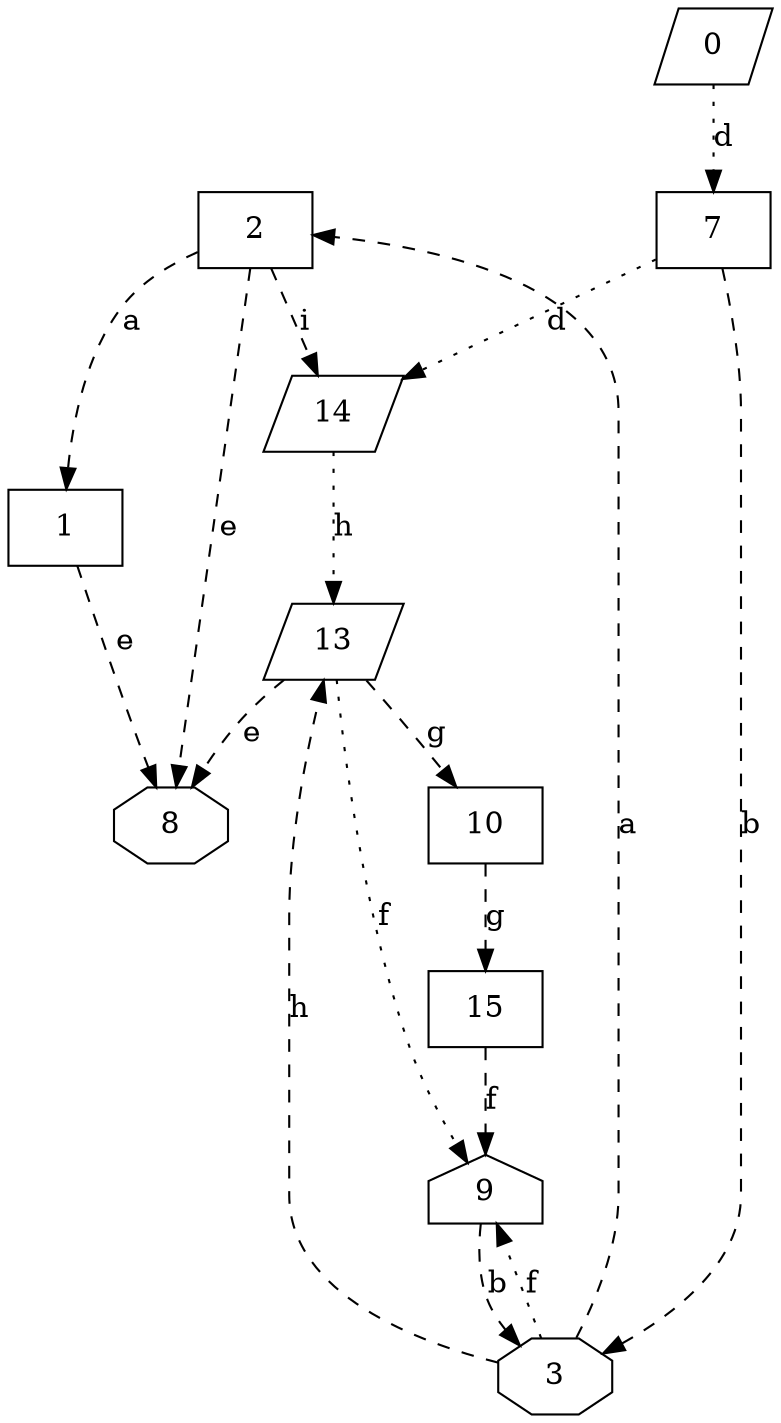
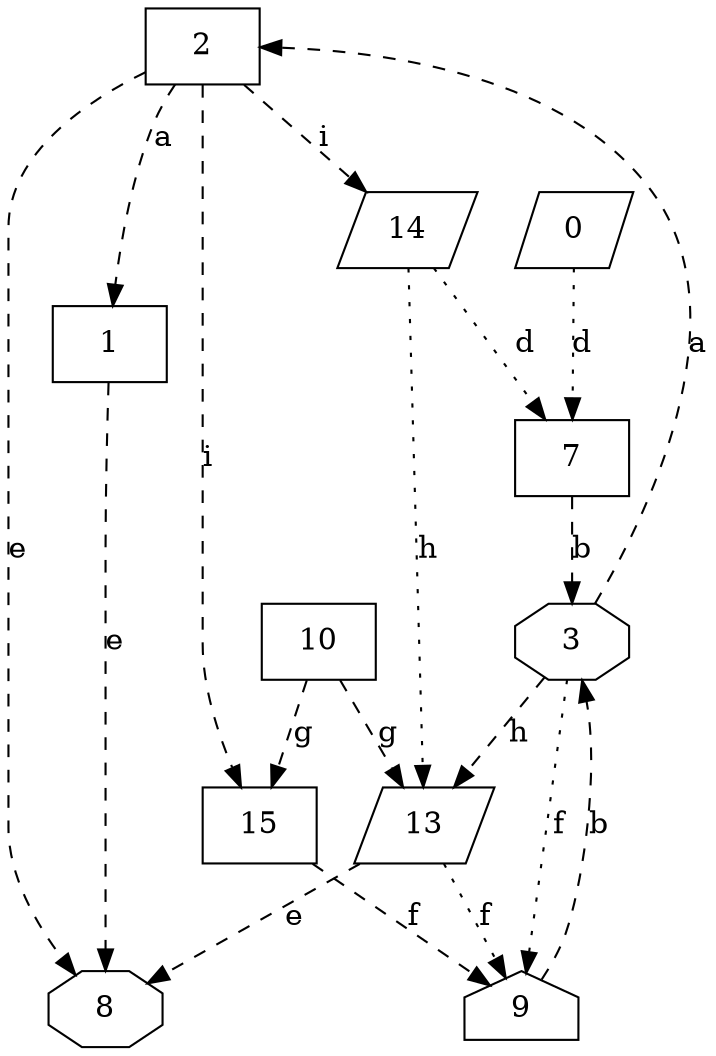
(539, 315) -> (483, 335)
none -> (203, 428)
(405, 725) -> (366, 724)
